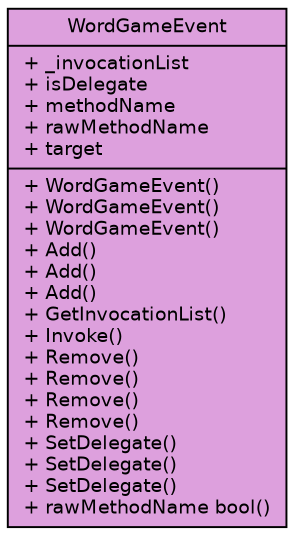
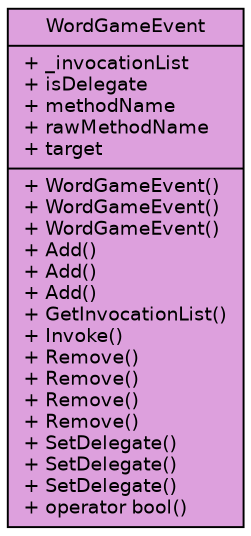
(147, 508) -> (106, 508)
